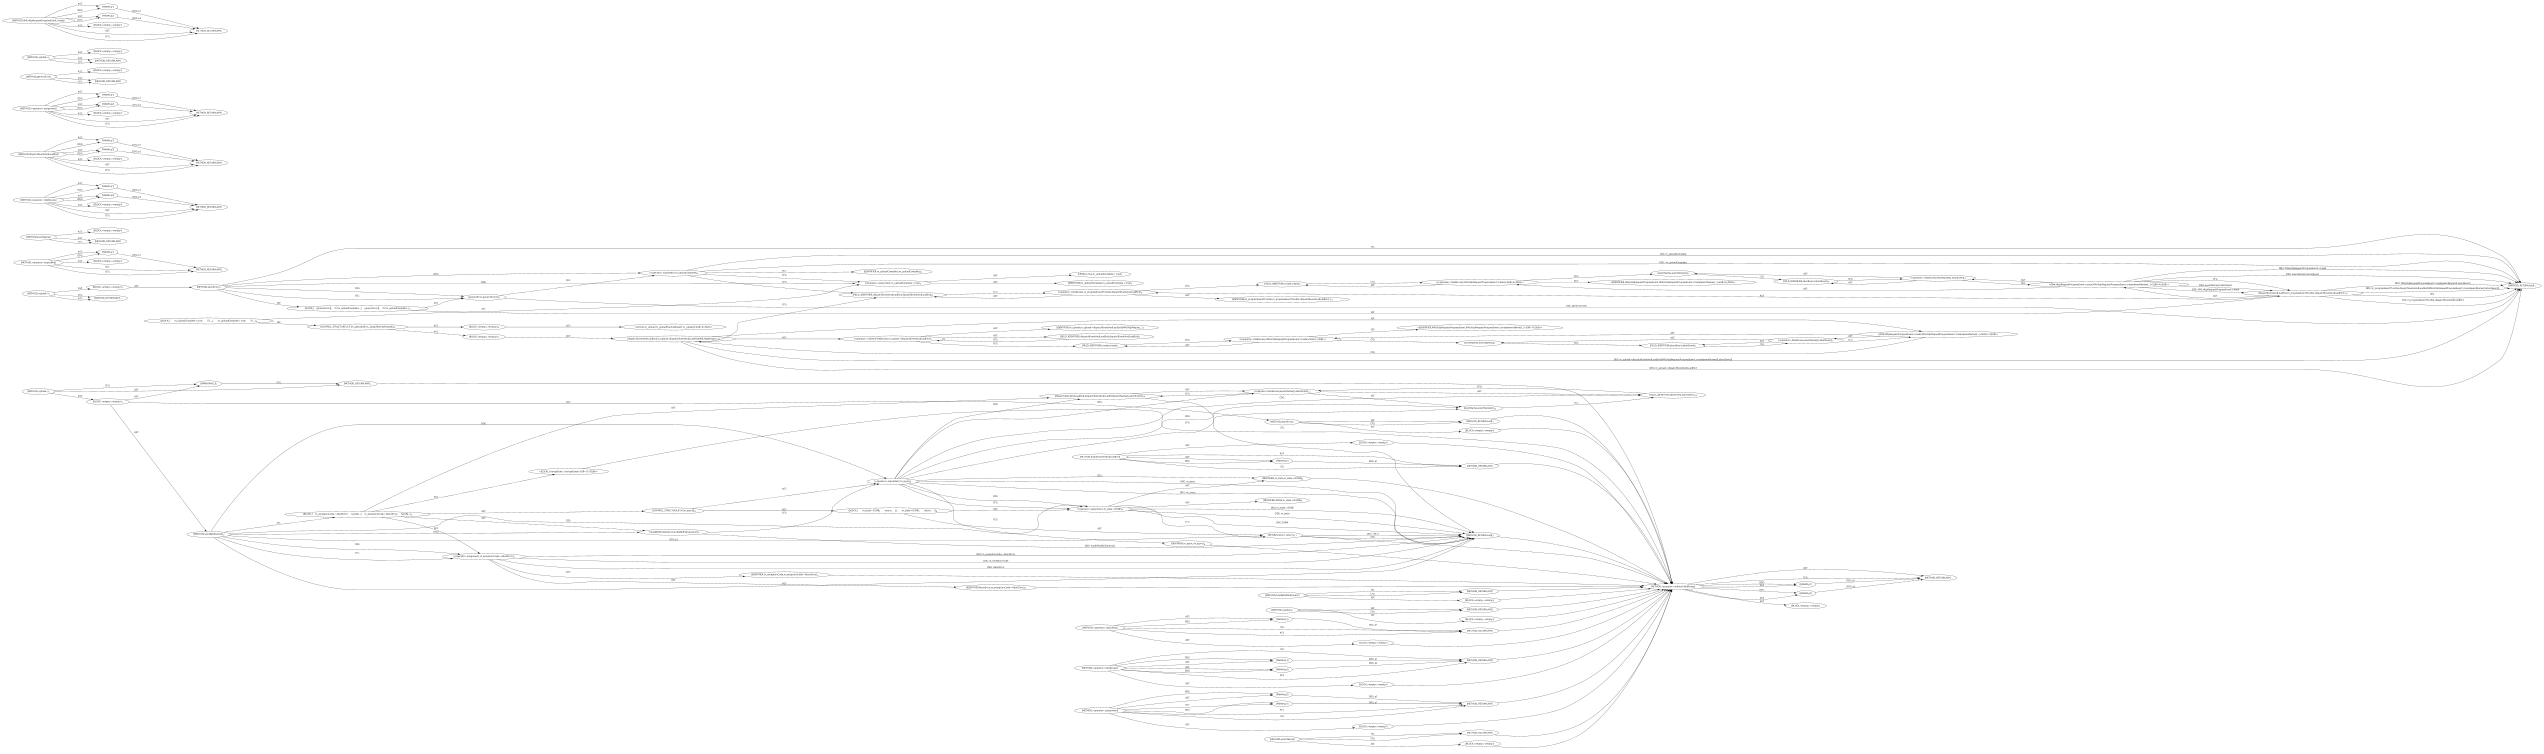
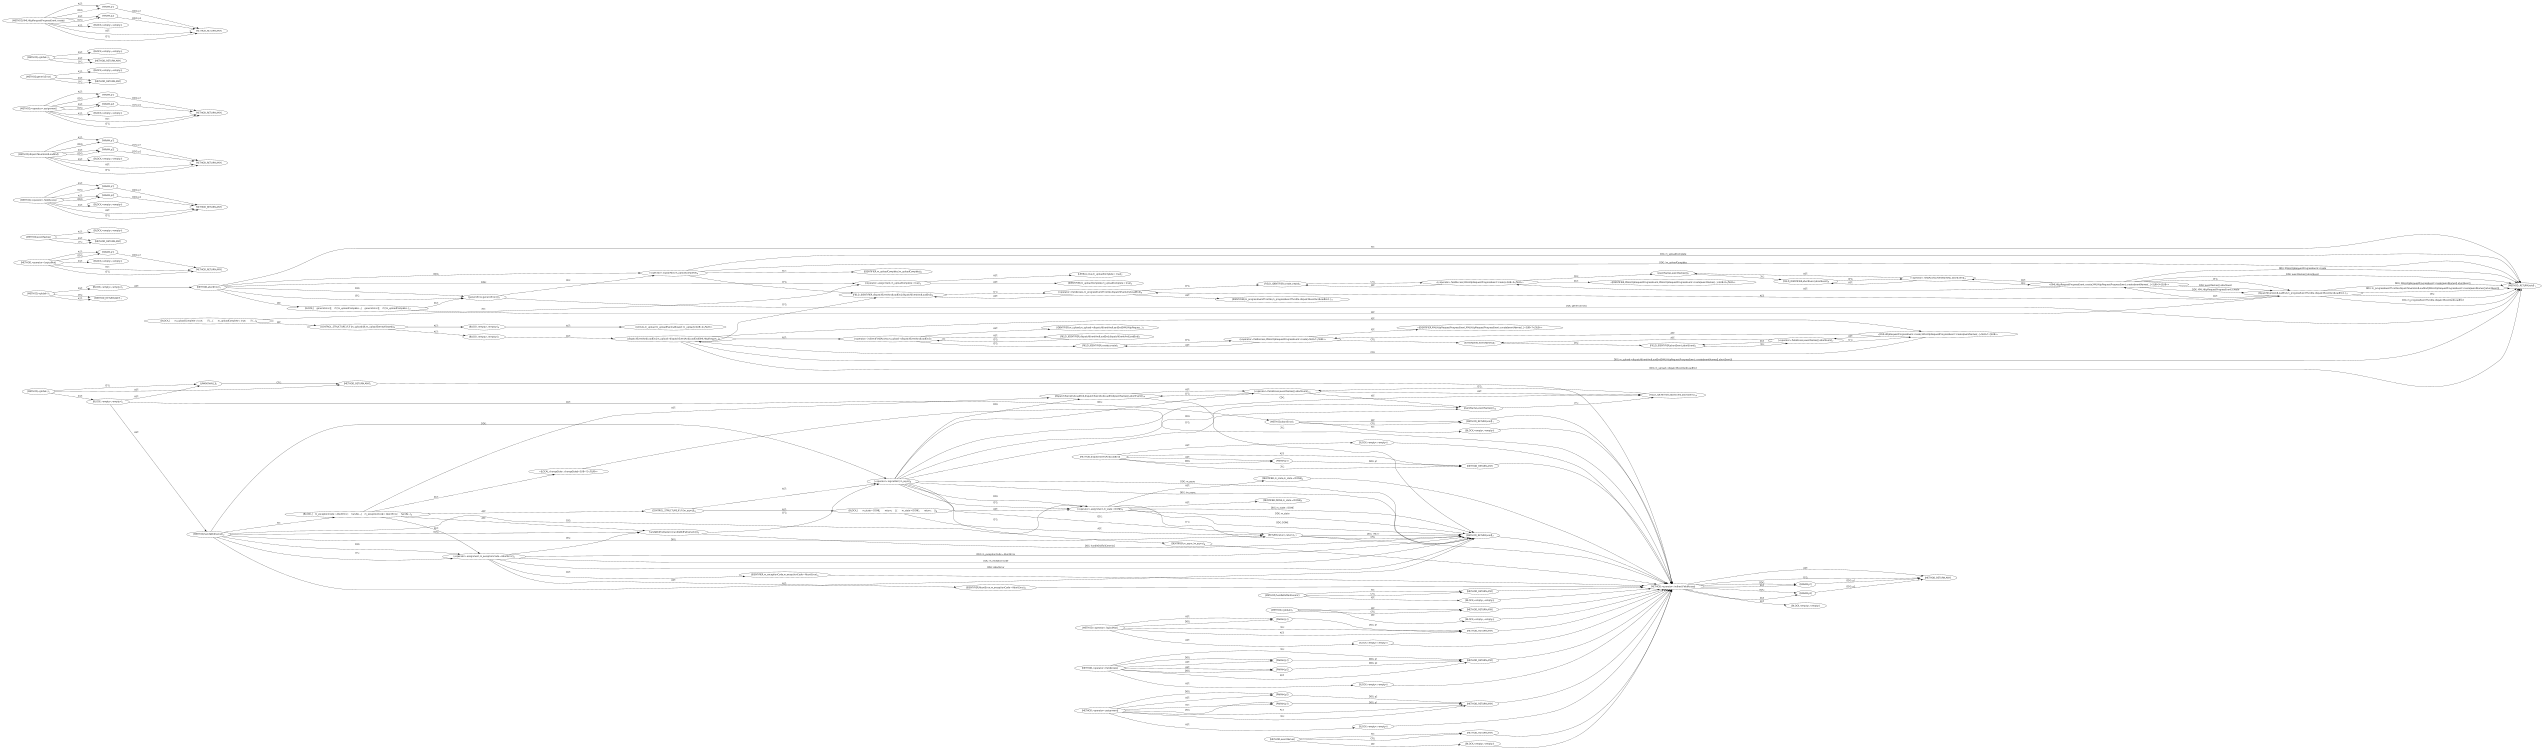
(781, 278) -> none
(1085, 477) -> (1079, 521)
(674, 540) -> (674, 540)
none -> (574, 546)
